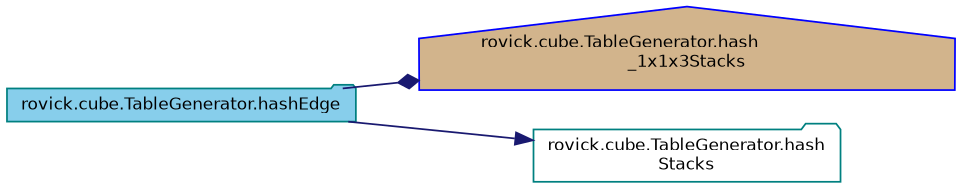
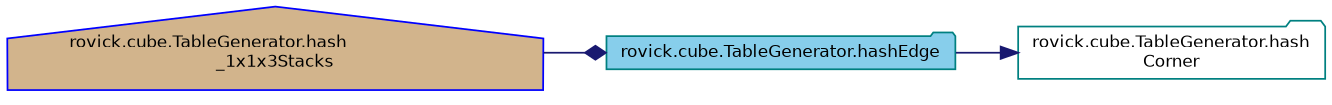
(370, 86) -> (564, 53)
(687, 156) -> (1172, 53)
